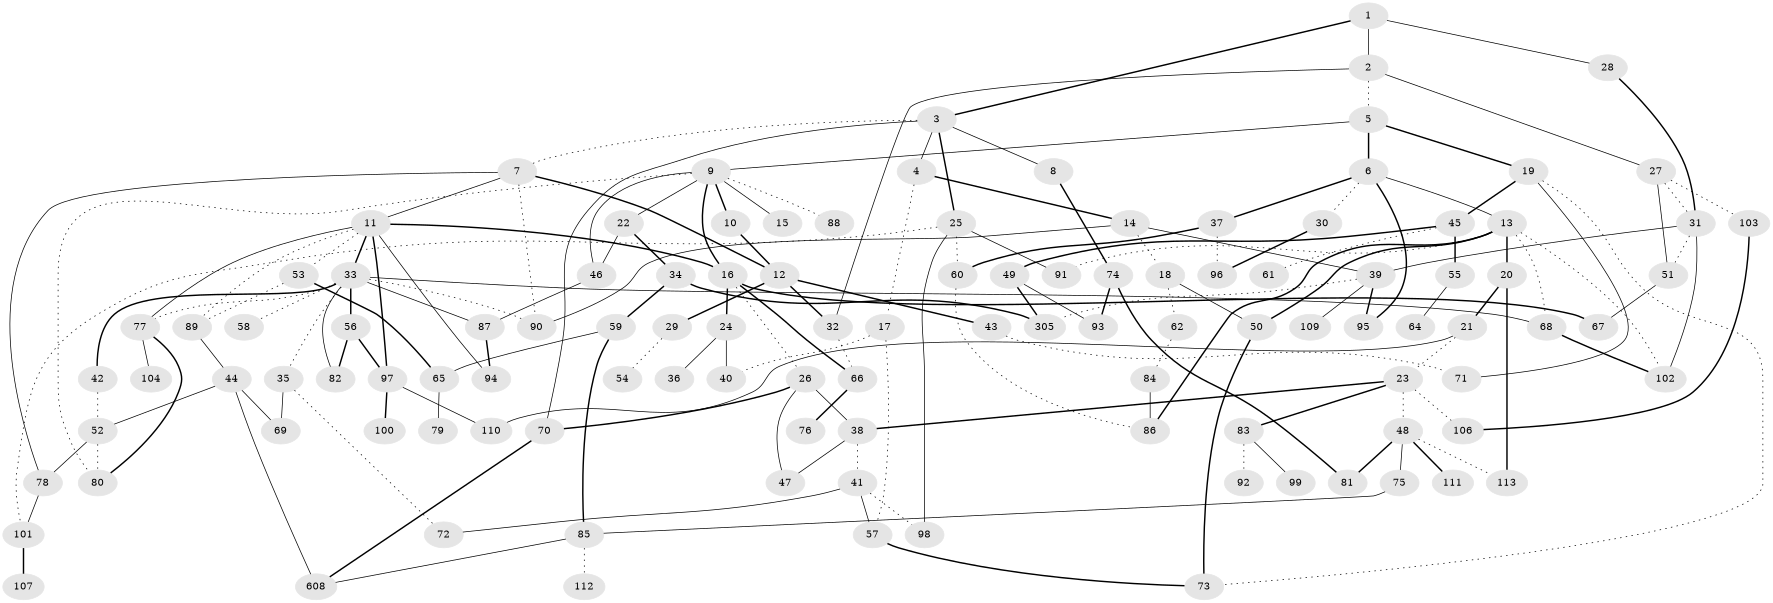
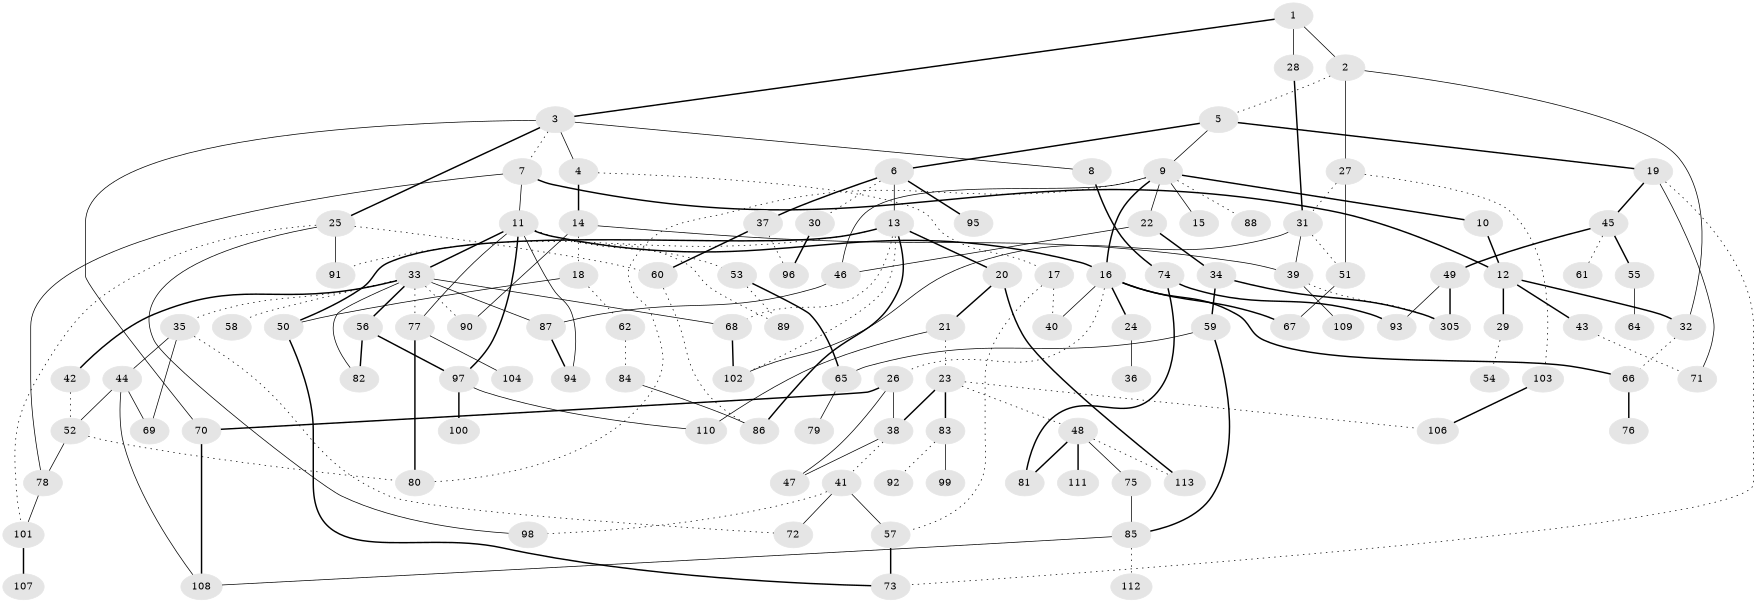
(527, 249) -> none
(1370, 301) -> none
(212, 353) -> (151, 353)
(726, 353) -> (1079, 301)
(316, 587) -> (202, 587)
